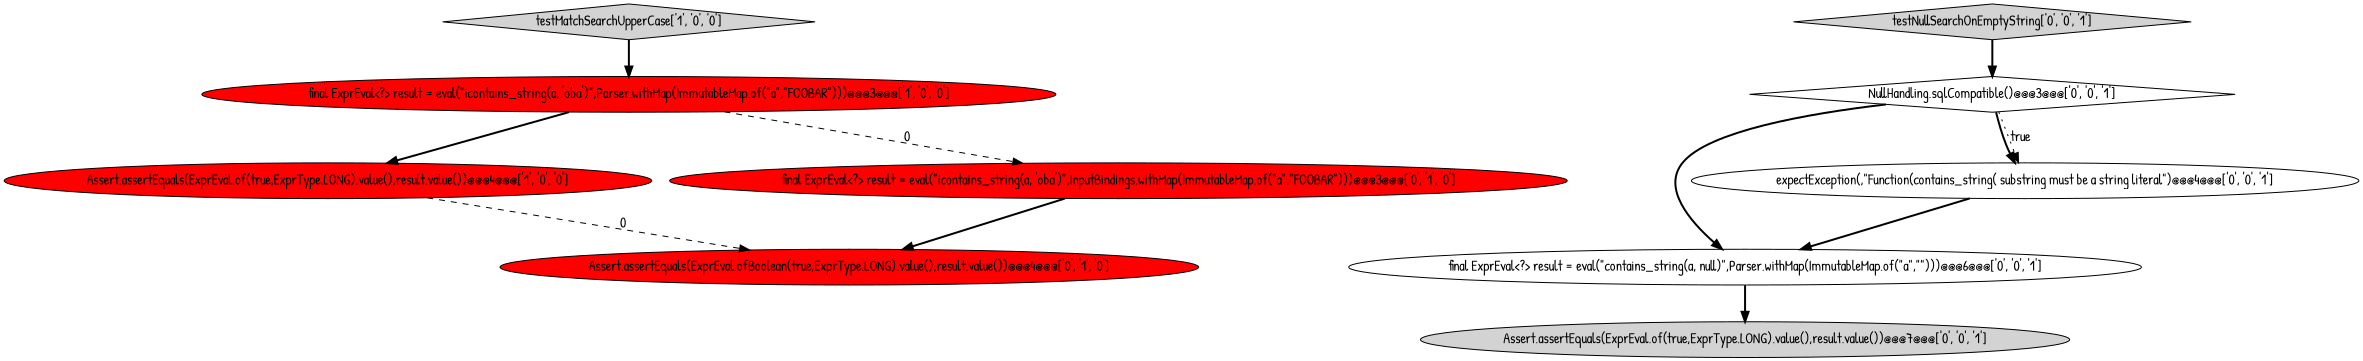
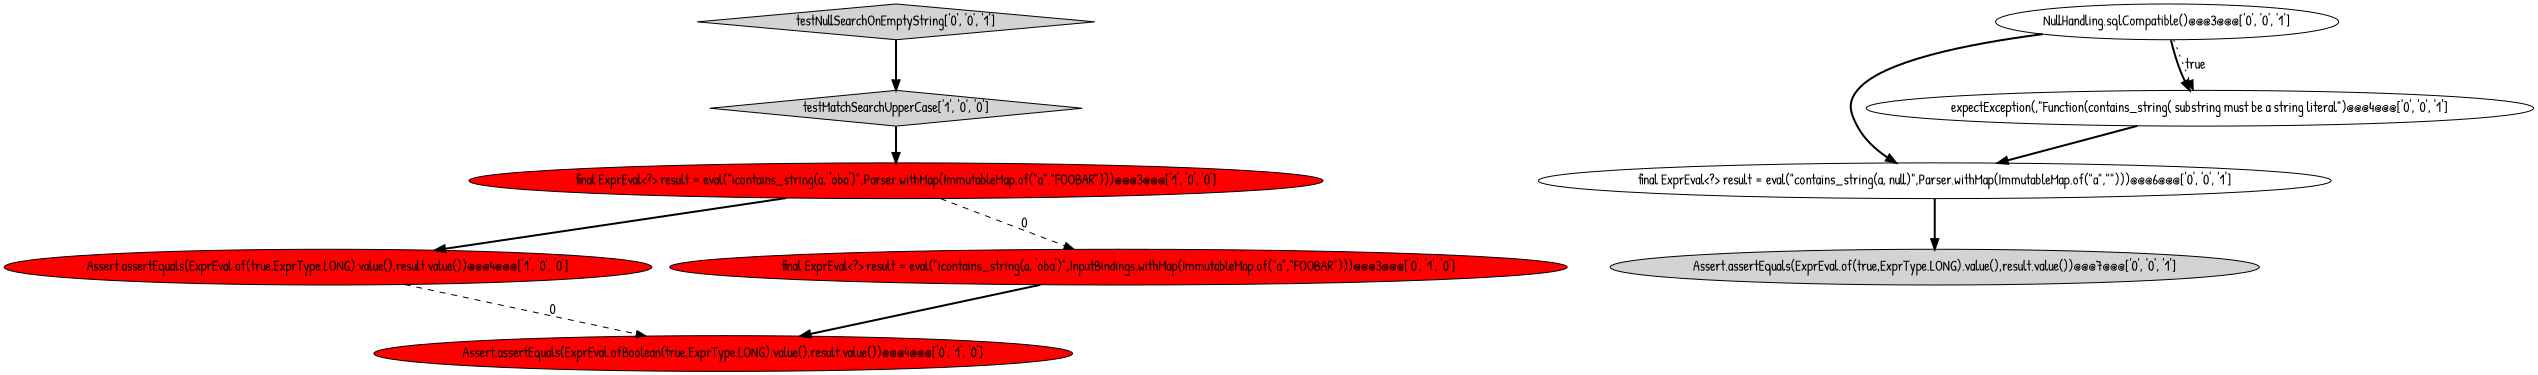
(1992, 53) -> (896, 60)
(1992, 94) -> (2167, 22)
